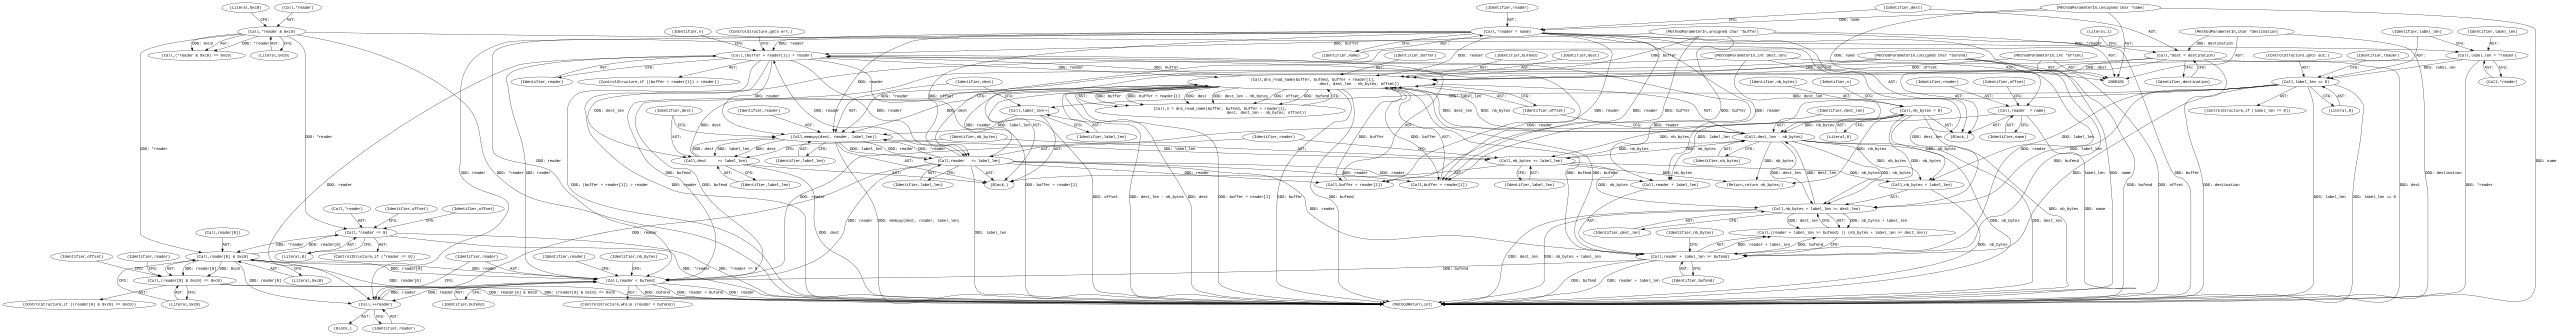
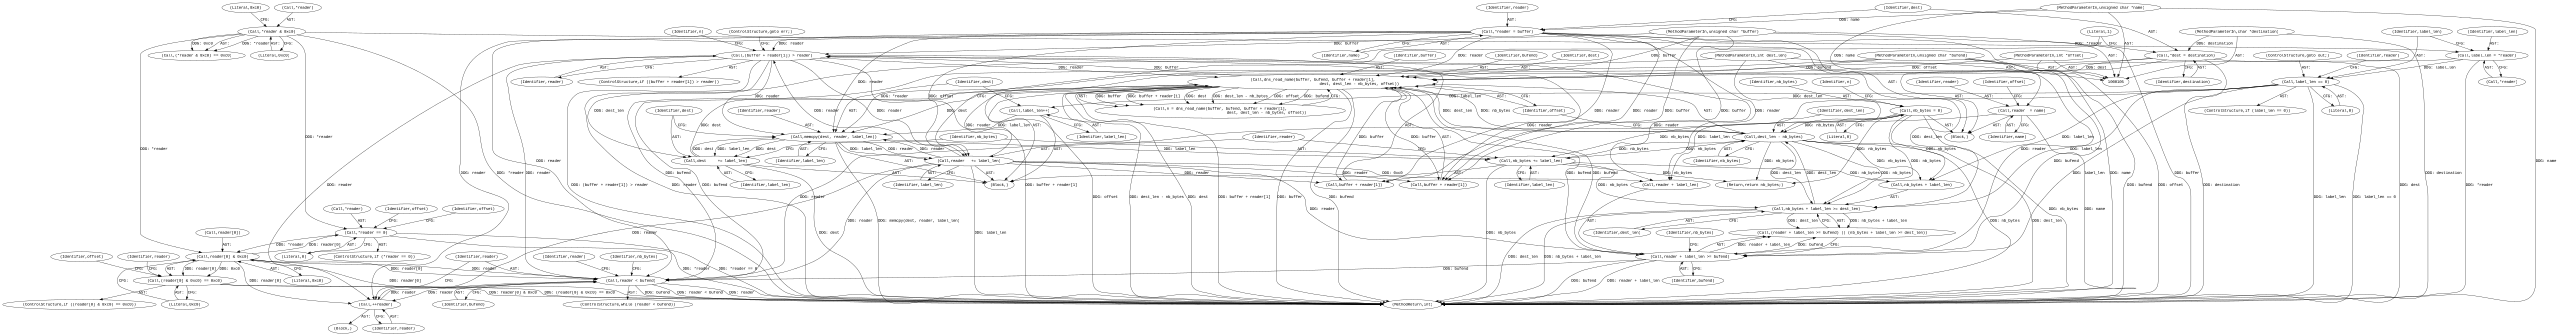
(1507, 32) -> (1507, 32)
(2203, 68) -> (2203, 68)
(932, 149) -> (932, 149)
(1392, 173) -> (1392, 173)
(1753, 288) -> (1486, 245)
